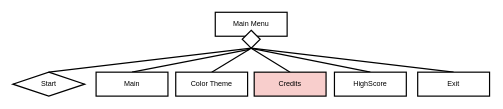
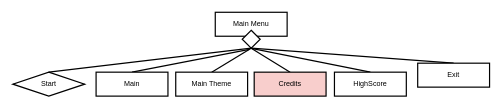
(212, 84) -> (212, 84)
(454, 84) -> (454, 75)
